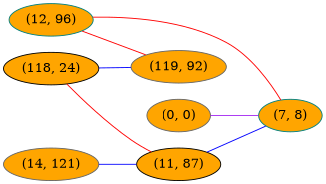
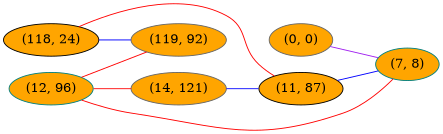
none -> (112, 89)
